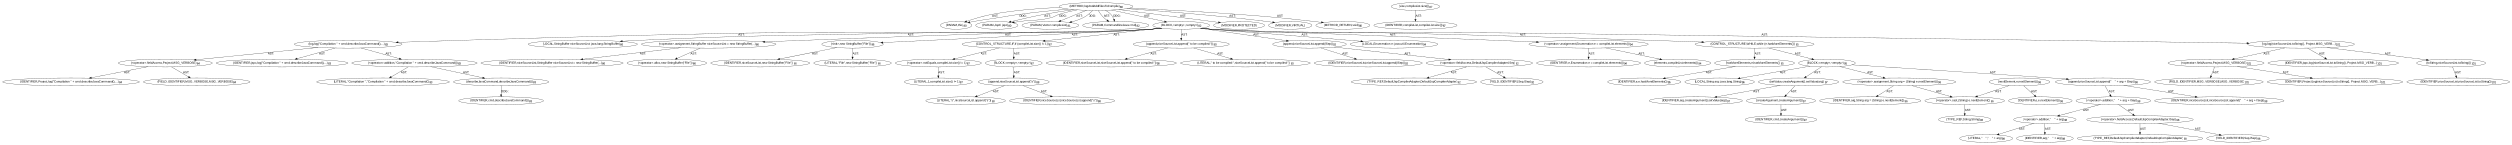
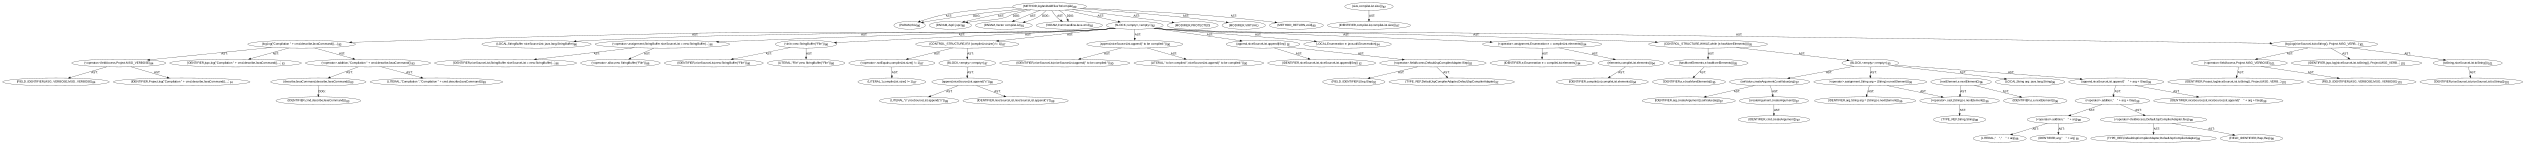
none -> (1602, 82)
